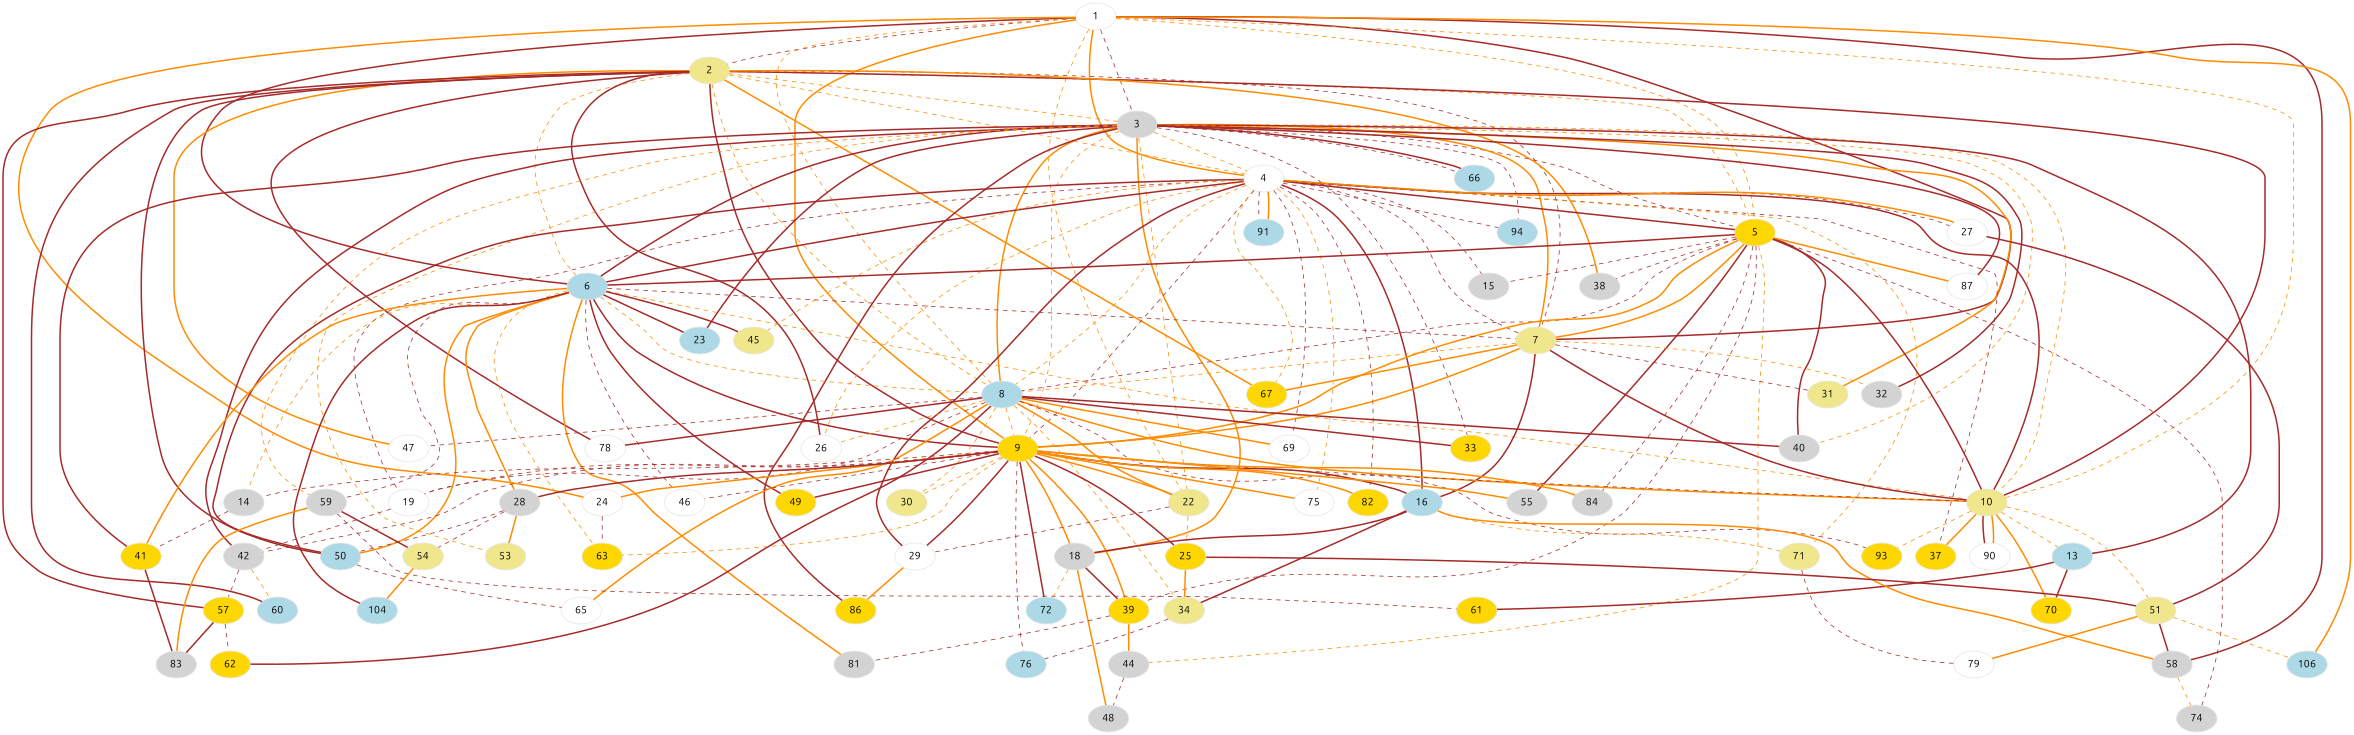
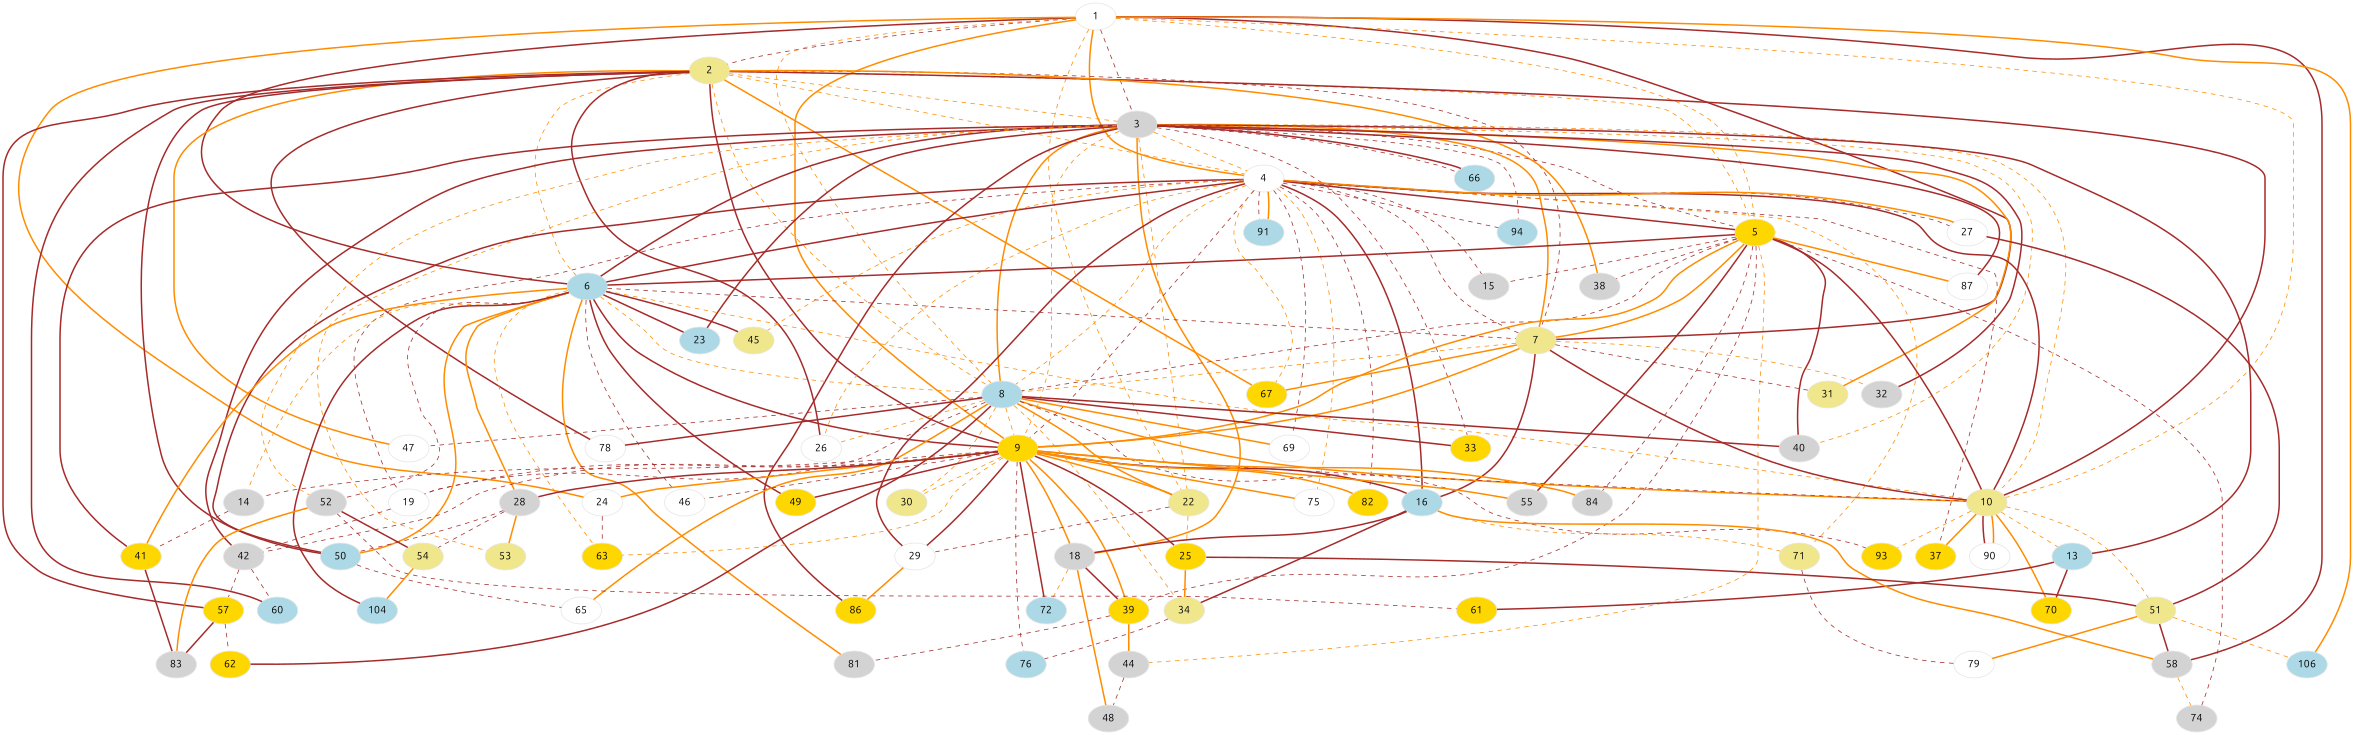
(326, 502) -> (326, 502)
(261, 584) -> (261, 584)
